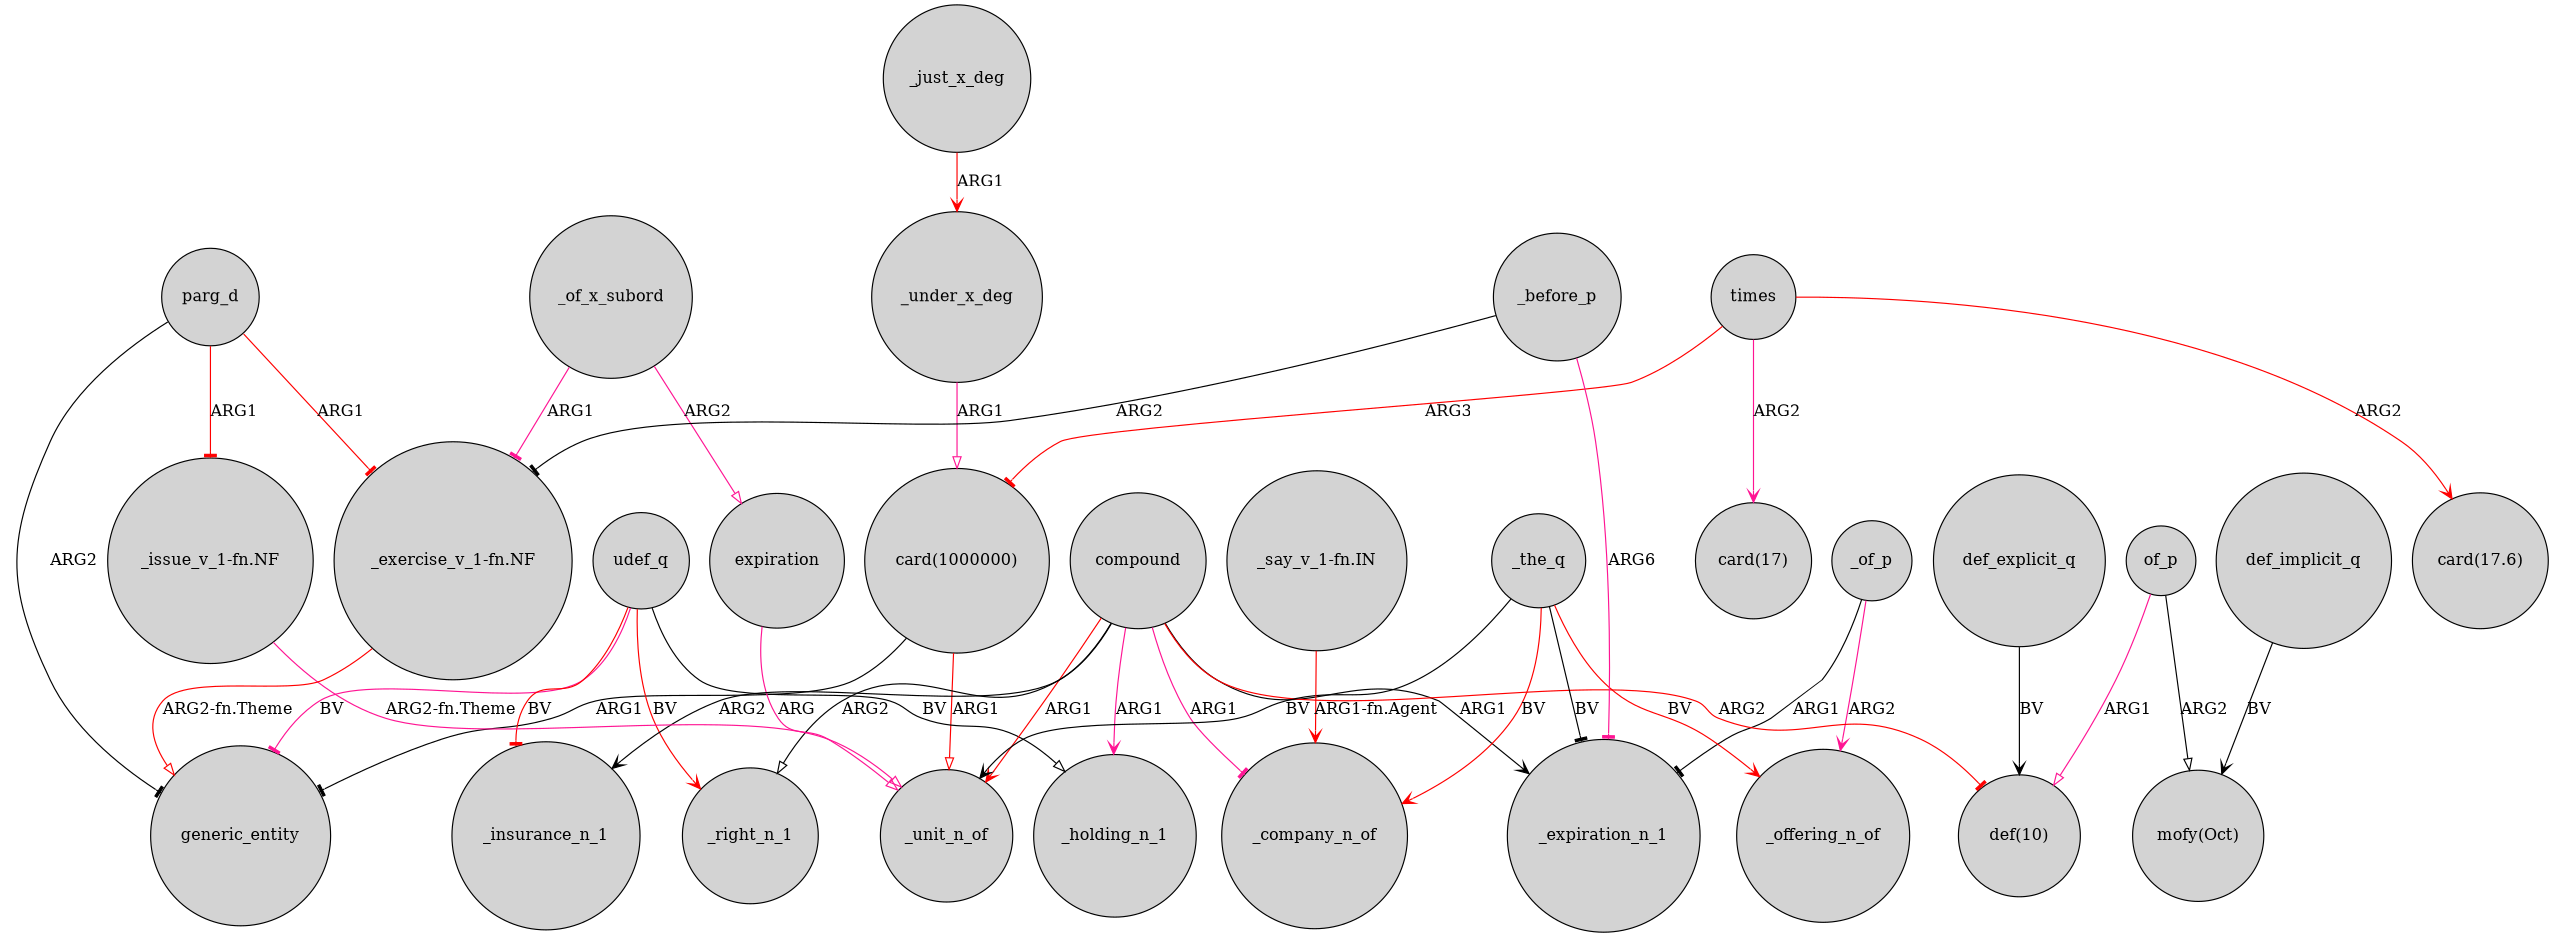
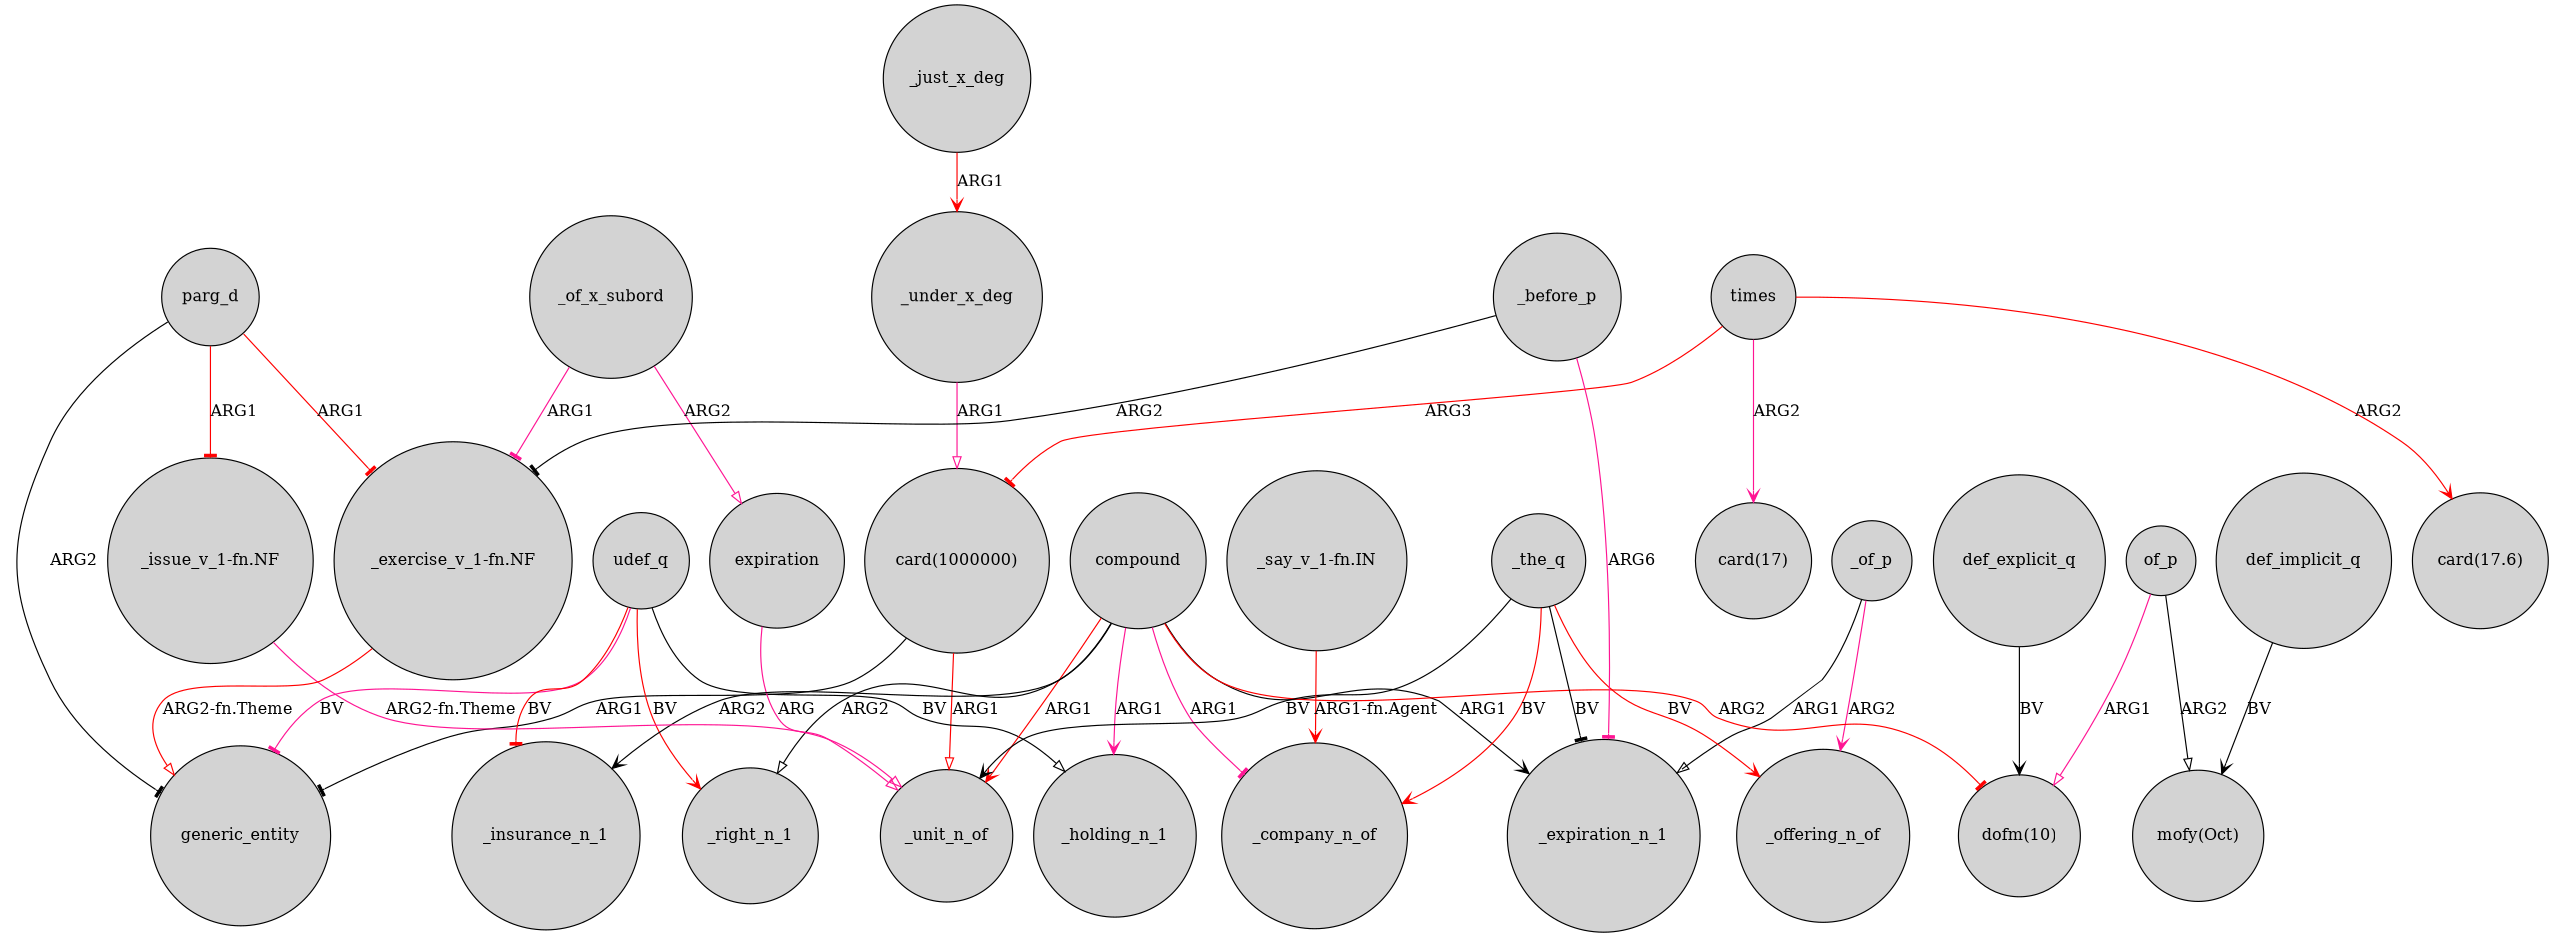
(1791, 703) -> (1791, 703)
(2019, 836) -> (2019, 836)
